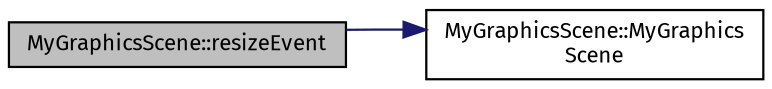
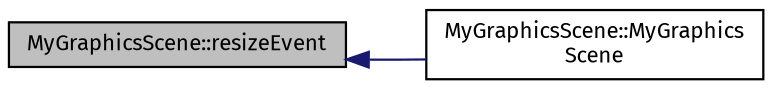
(375, 30) -> (398, 60)
